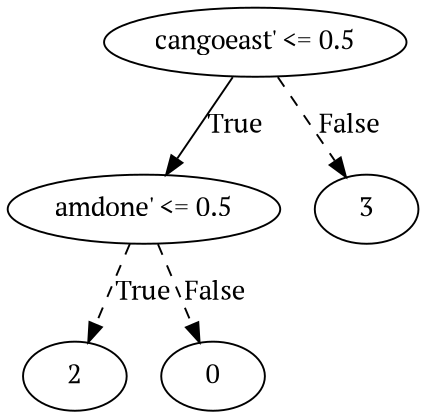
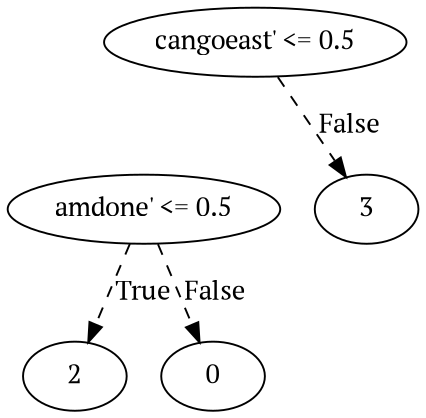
(205, 118) -> none
